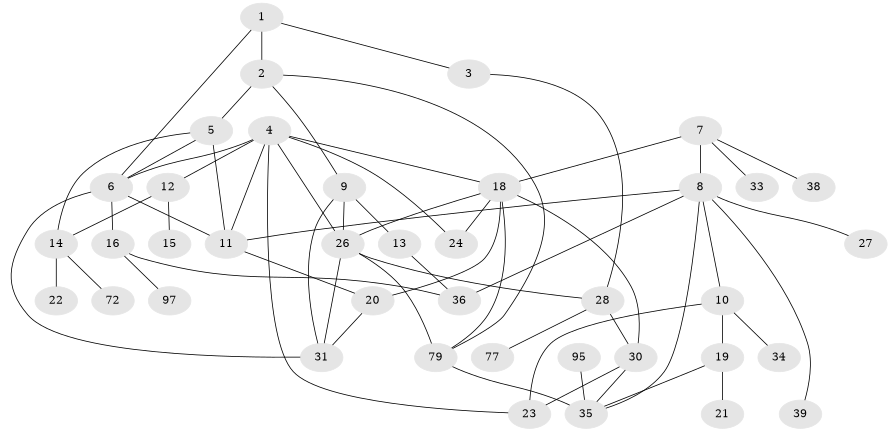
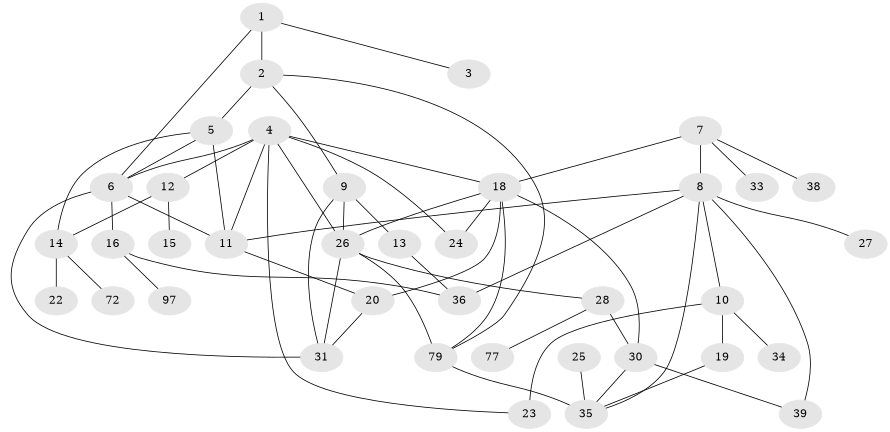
(613, 141) -> none
(579, 358) -> (579, 358)
(588, 383) -> (718, 386)
(722, 414) -> none
